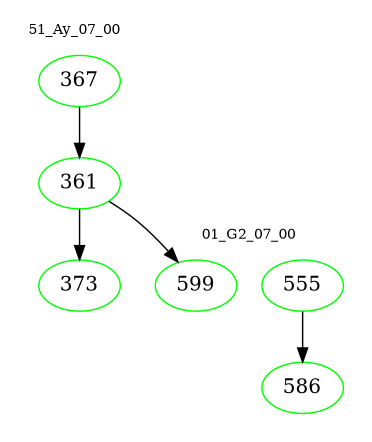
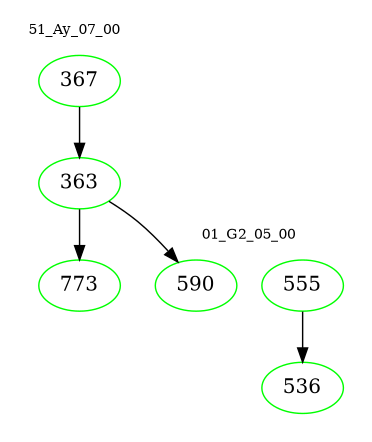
(80, 183) -> (80, 183)
(249, 235) -> (249, 235)
(80, 286) -> (80, 286)
(196, 286) -> (196, 286)
(303, 388) -> (303, 388)
